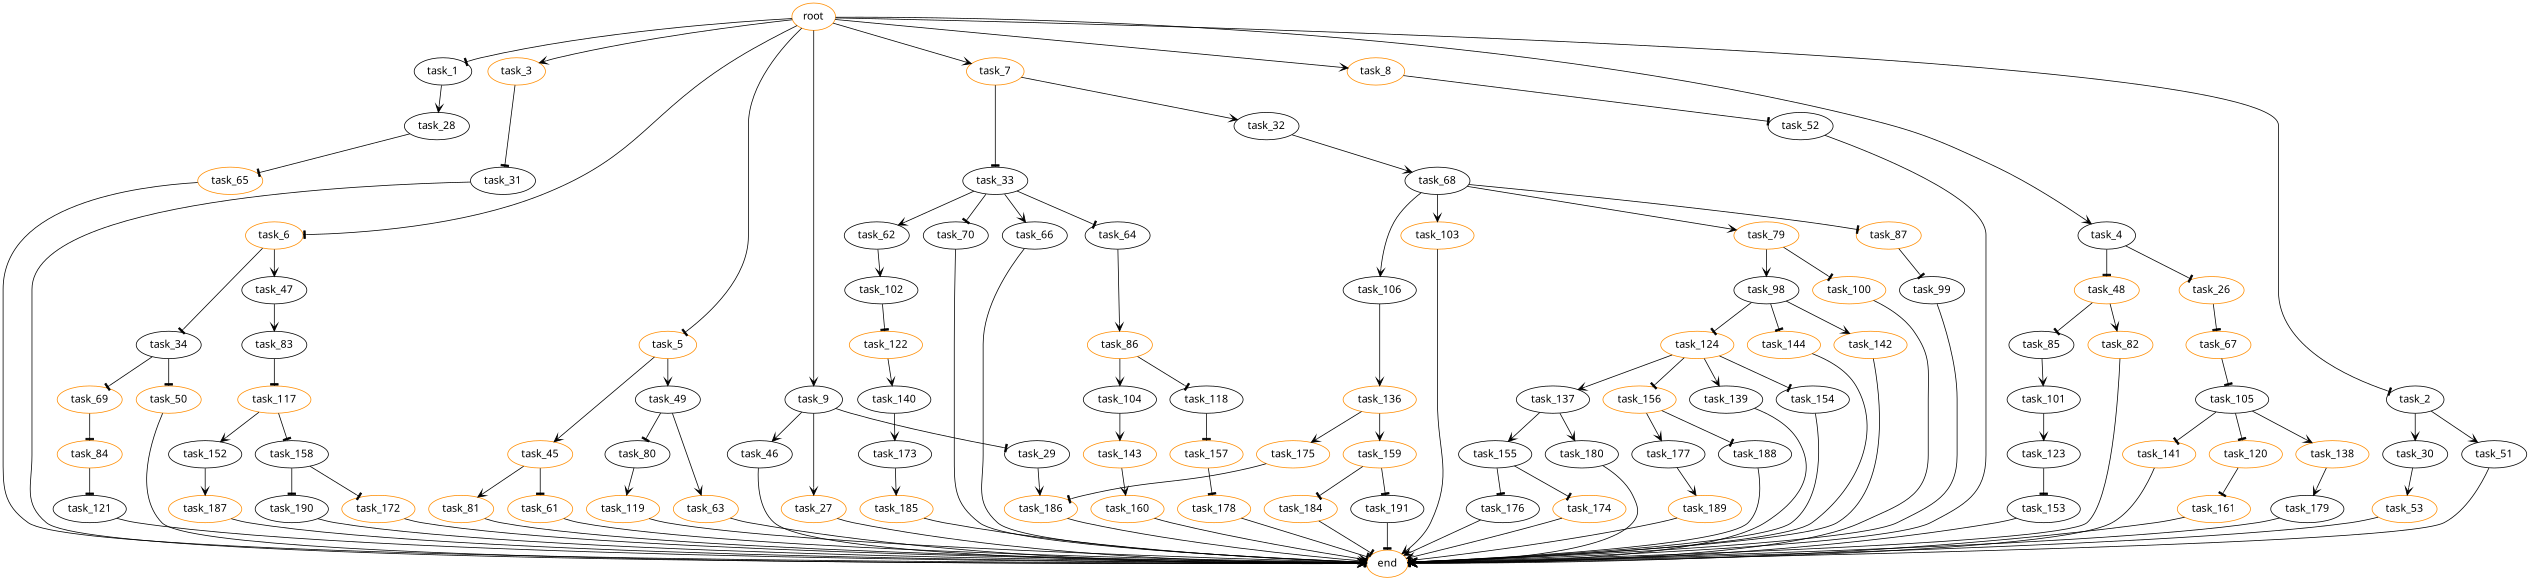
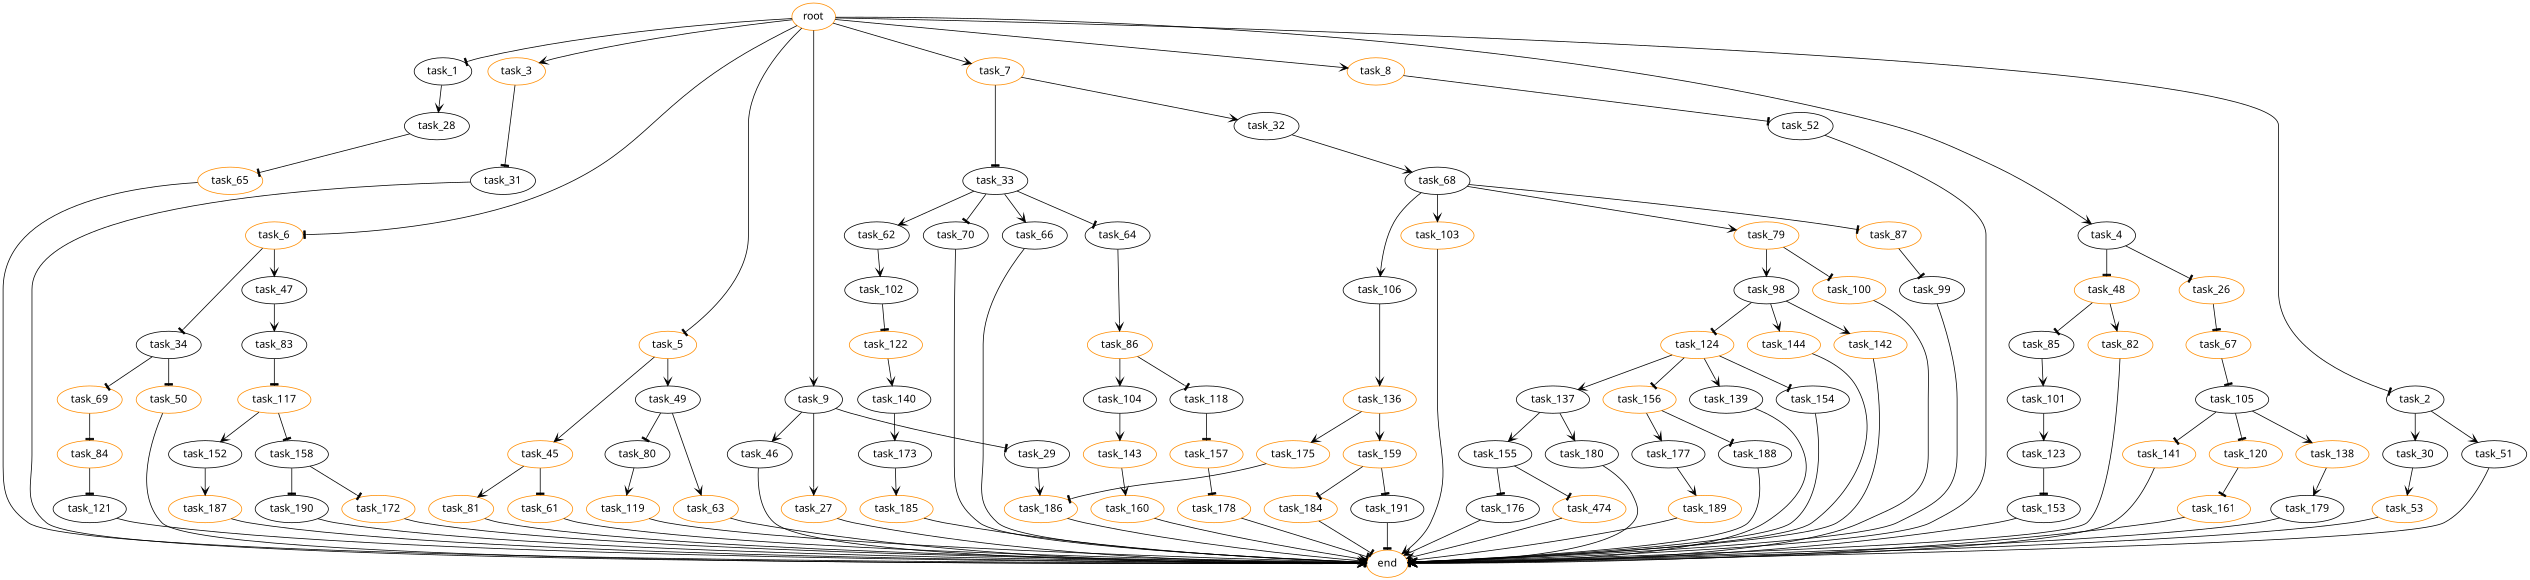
(1774, 316) -> (1774, 314)
(1589, 509) -> (1589, 509)
